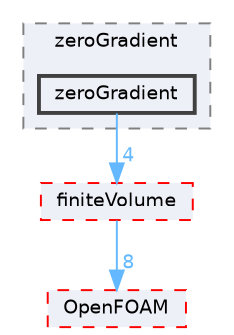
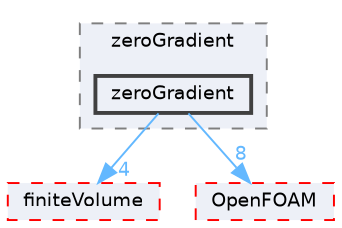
(117, 245) -> (213, 141)
